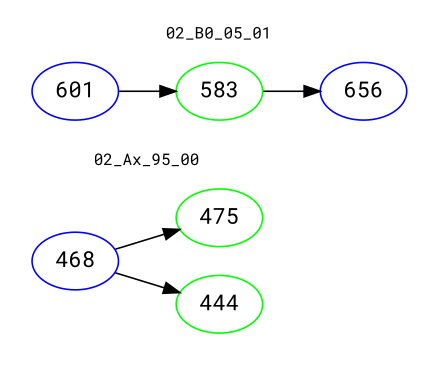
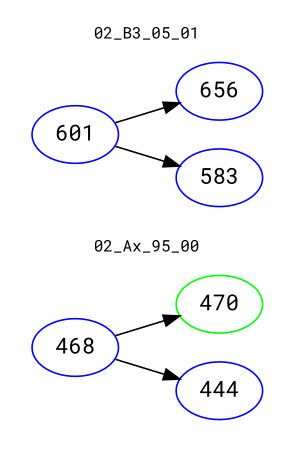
(219, 34) -> (147, 34)
(219, 91) -> (219, 178)
(284, 91) -> (140, 115)
(219, 218) -> (219, 304)
(219, 304) -> (219, 391)
